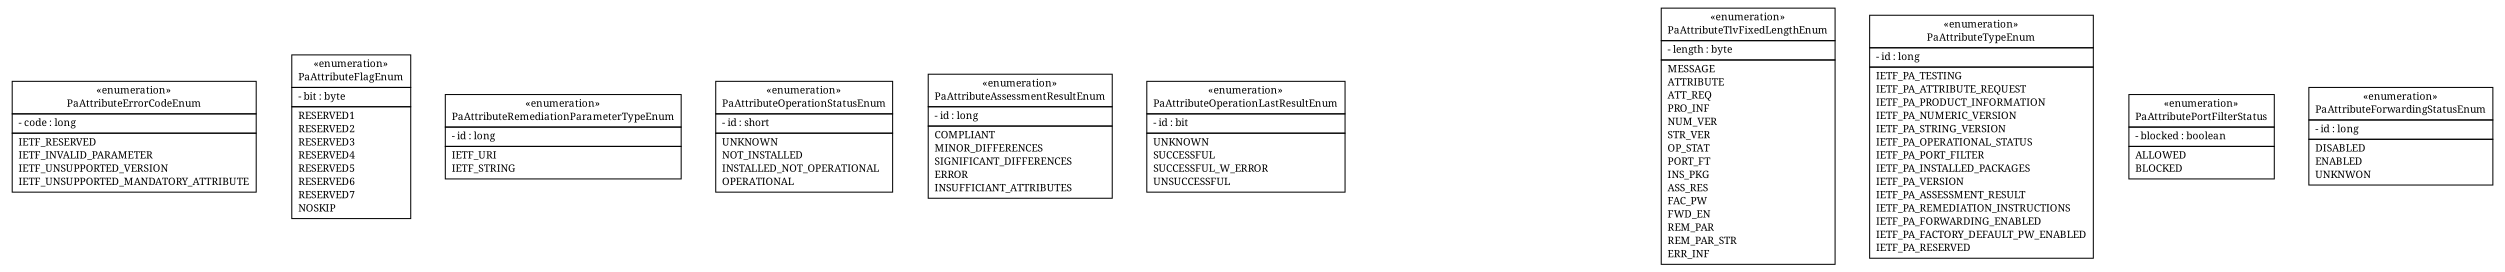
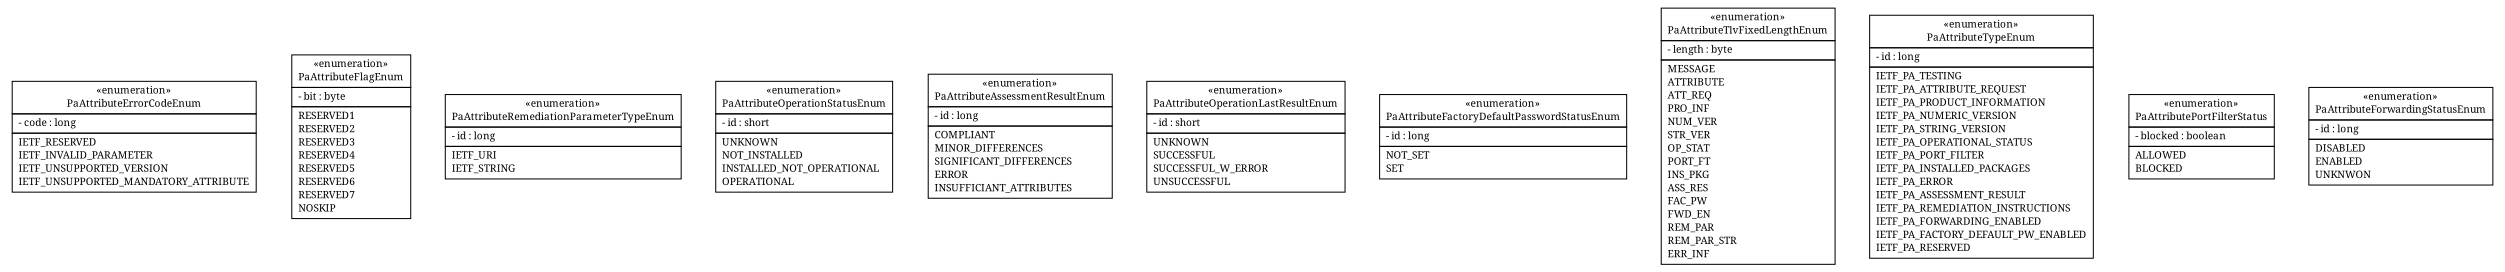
(1171, 123) -> (1177, 123)
none -> (1503, 136)
(1920, 182) -> (1915, 182)
